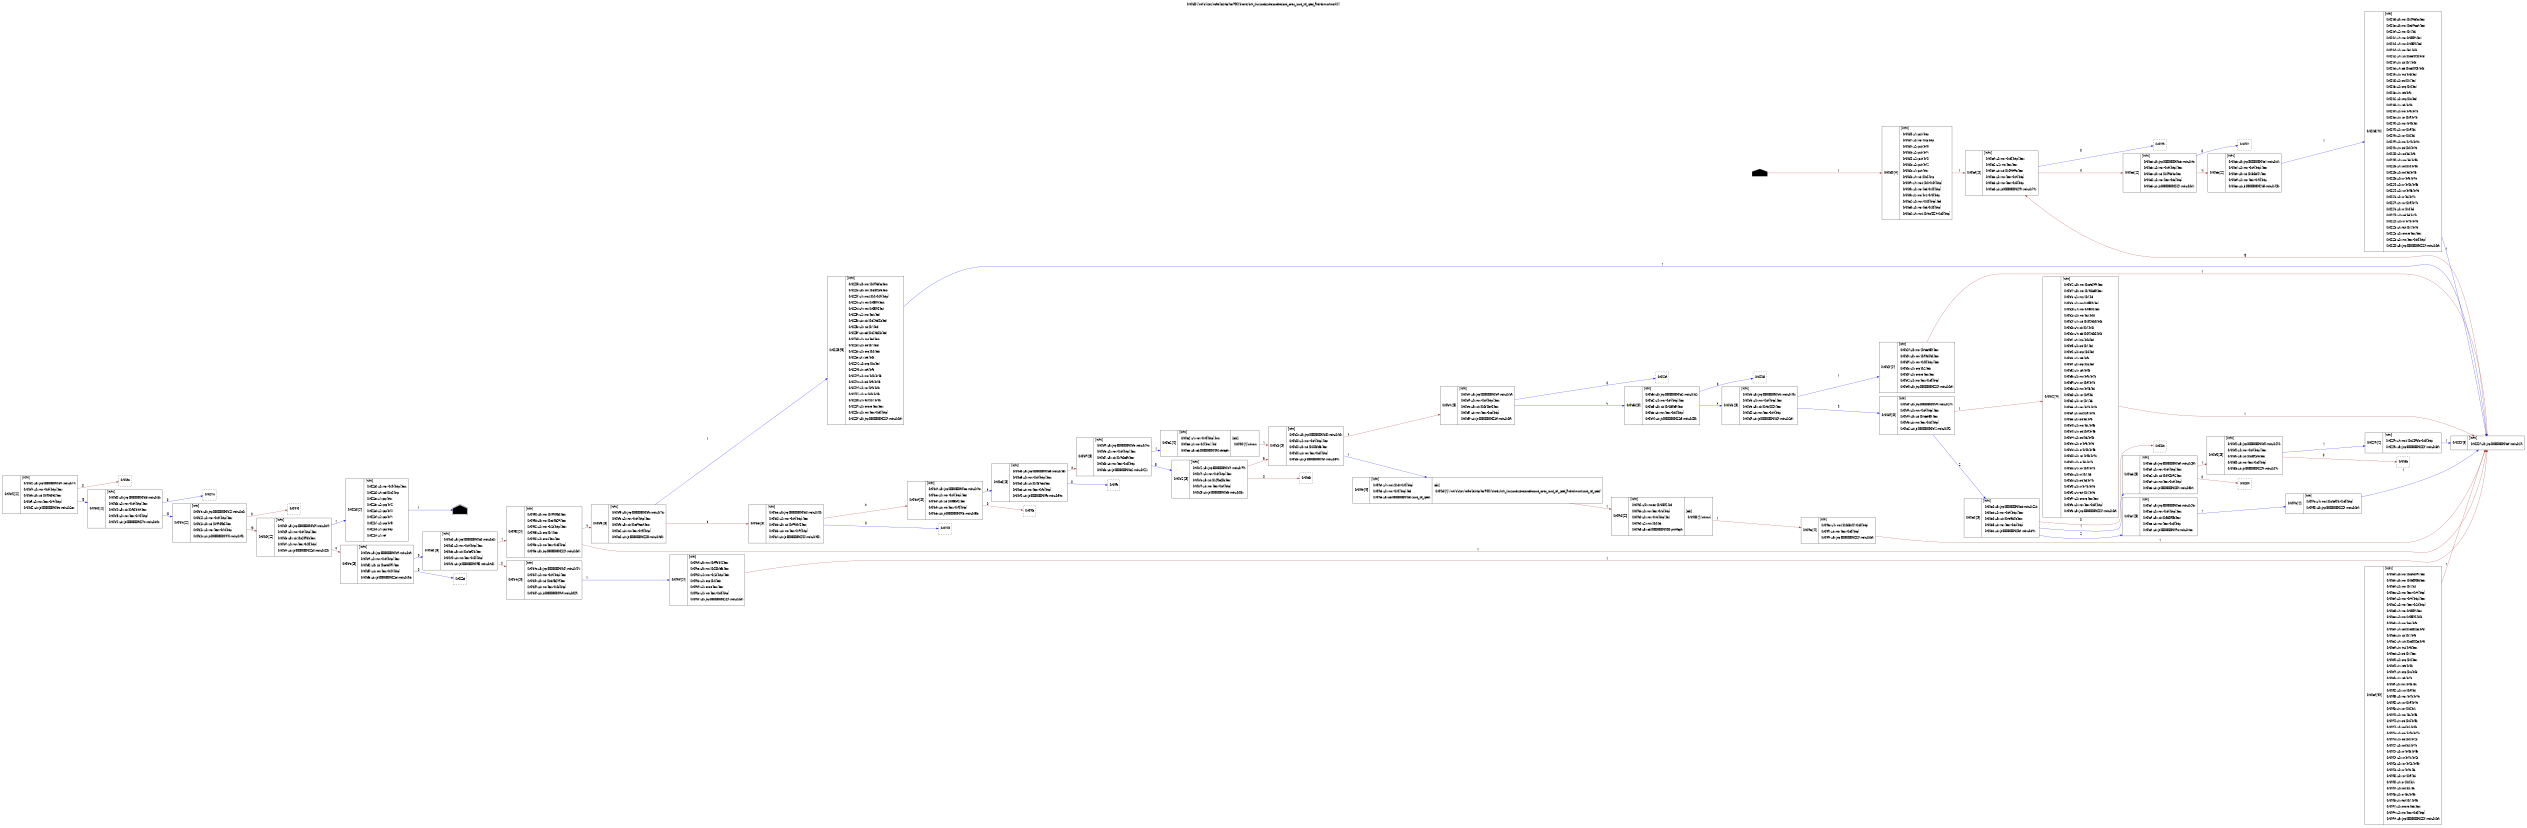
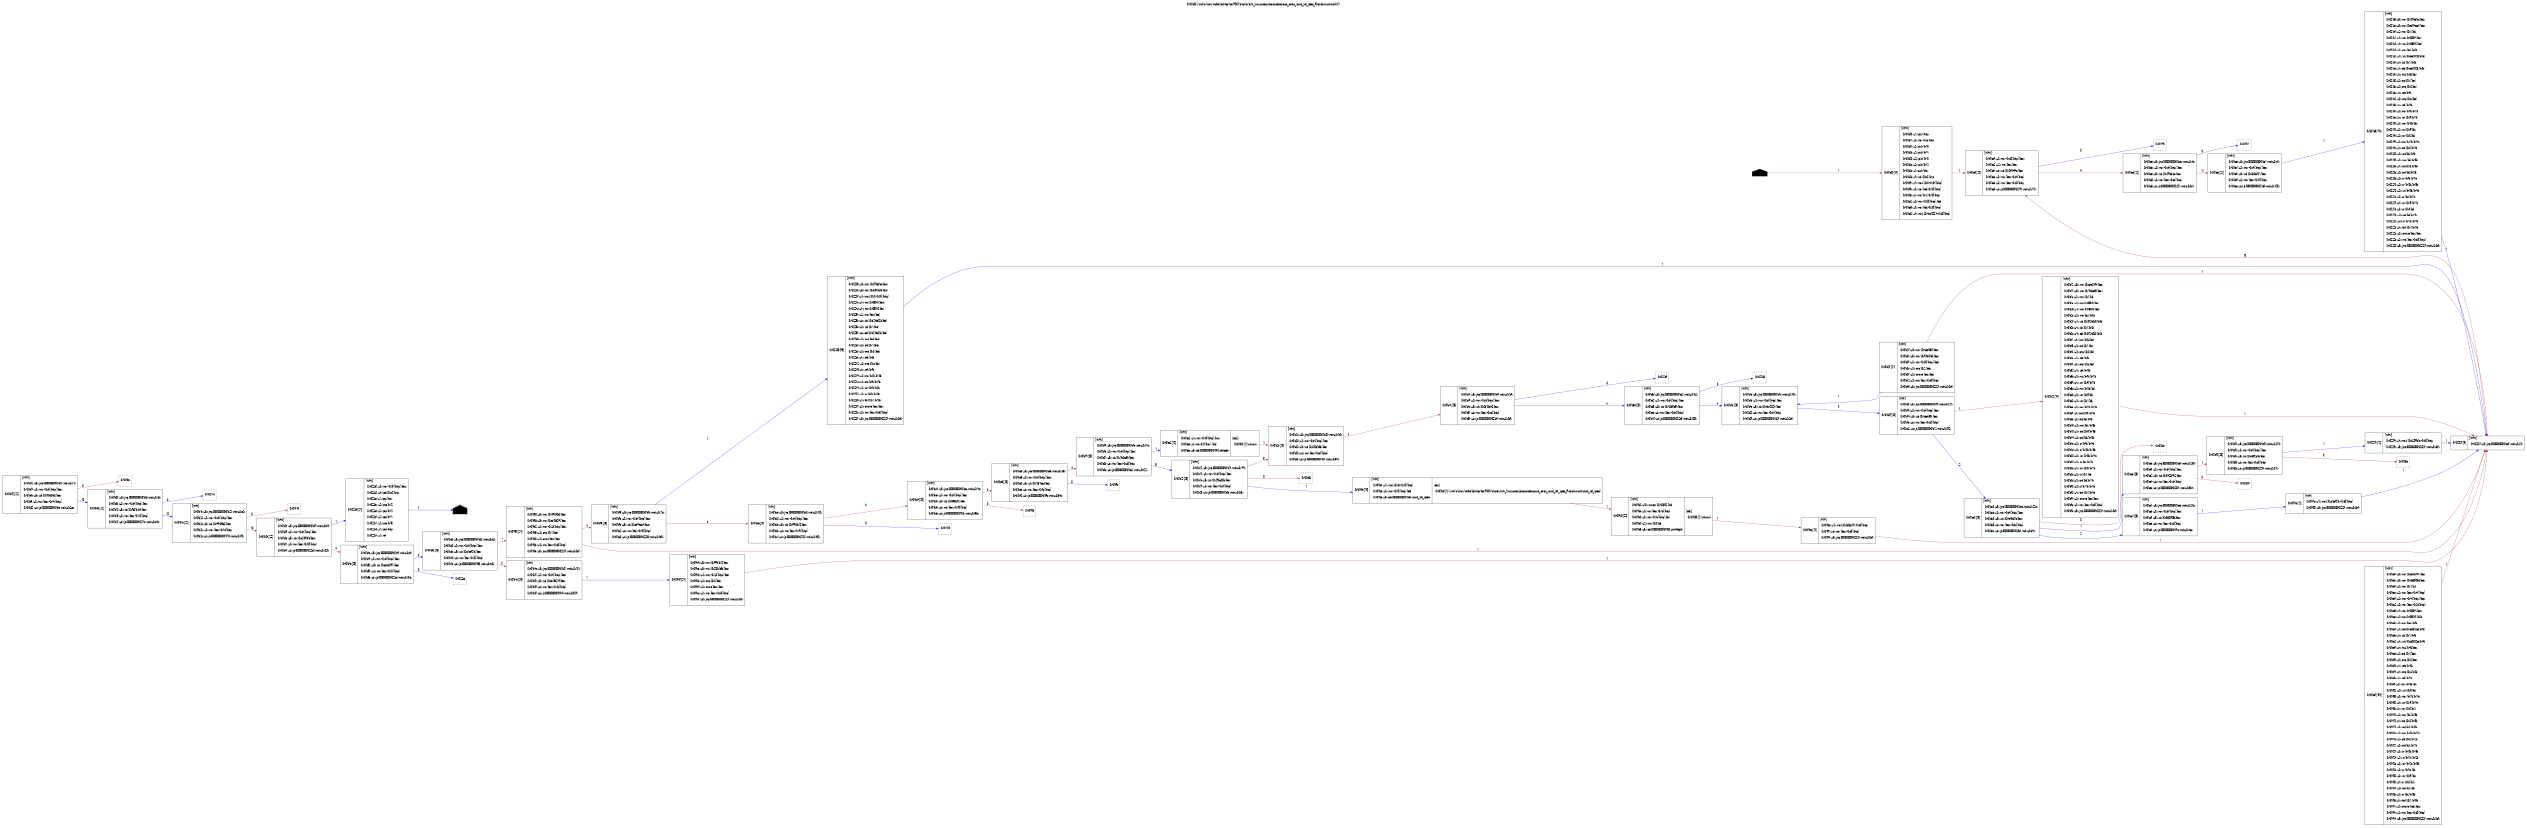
(1837, 387) -> (1842, 402)
(1384, 466) -> (1299, 491)
(986, 492) -> (986, 492)
